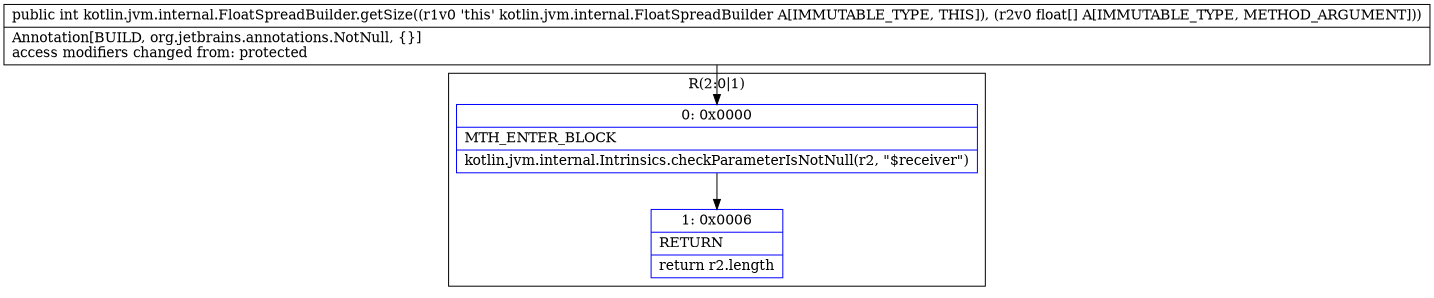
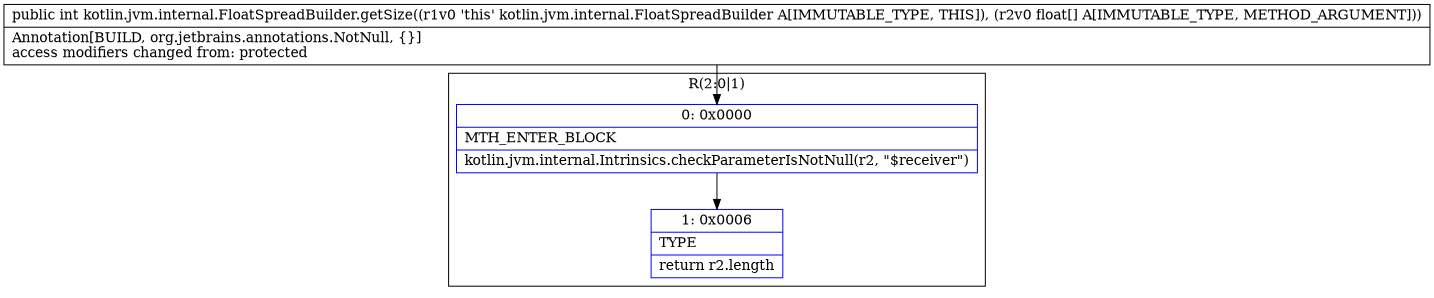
(691, 243) -> (678, 243)
